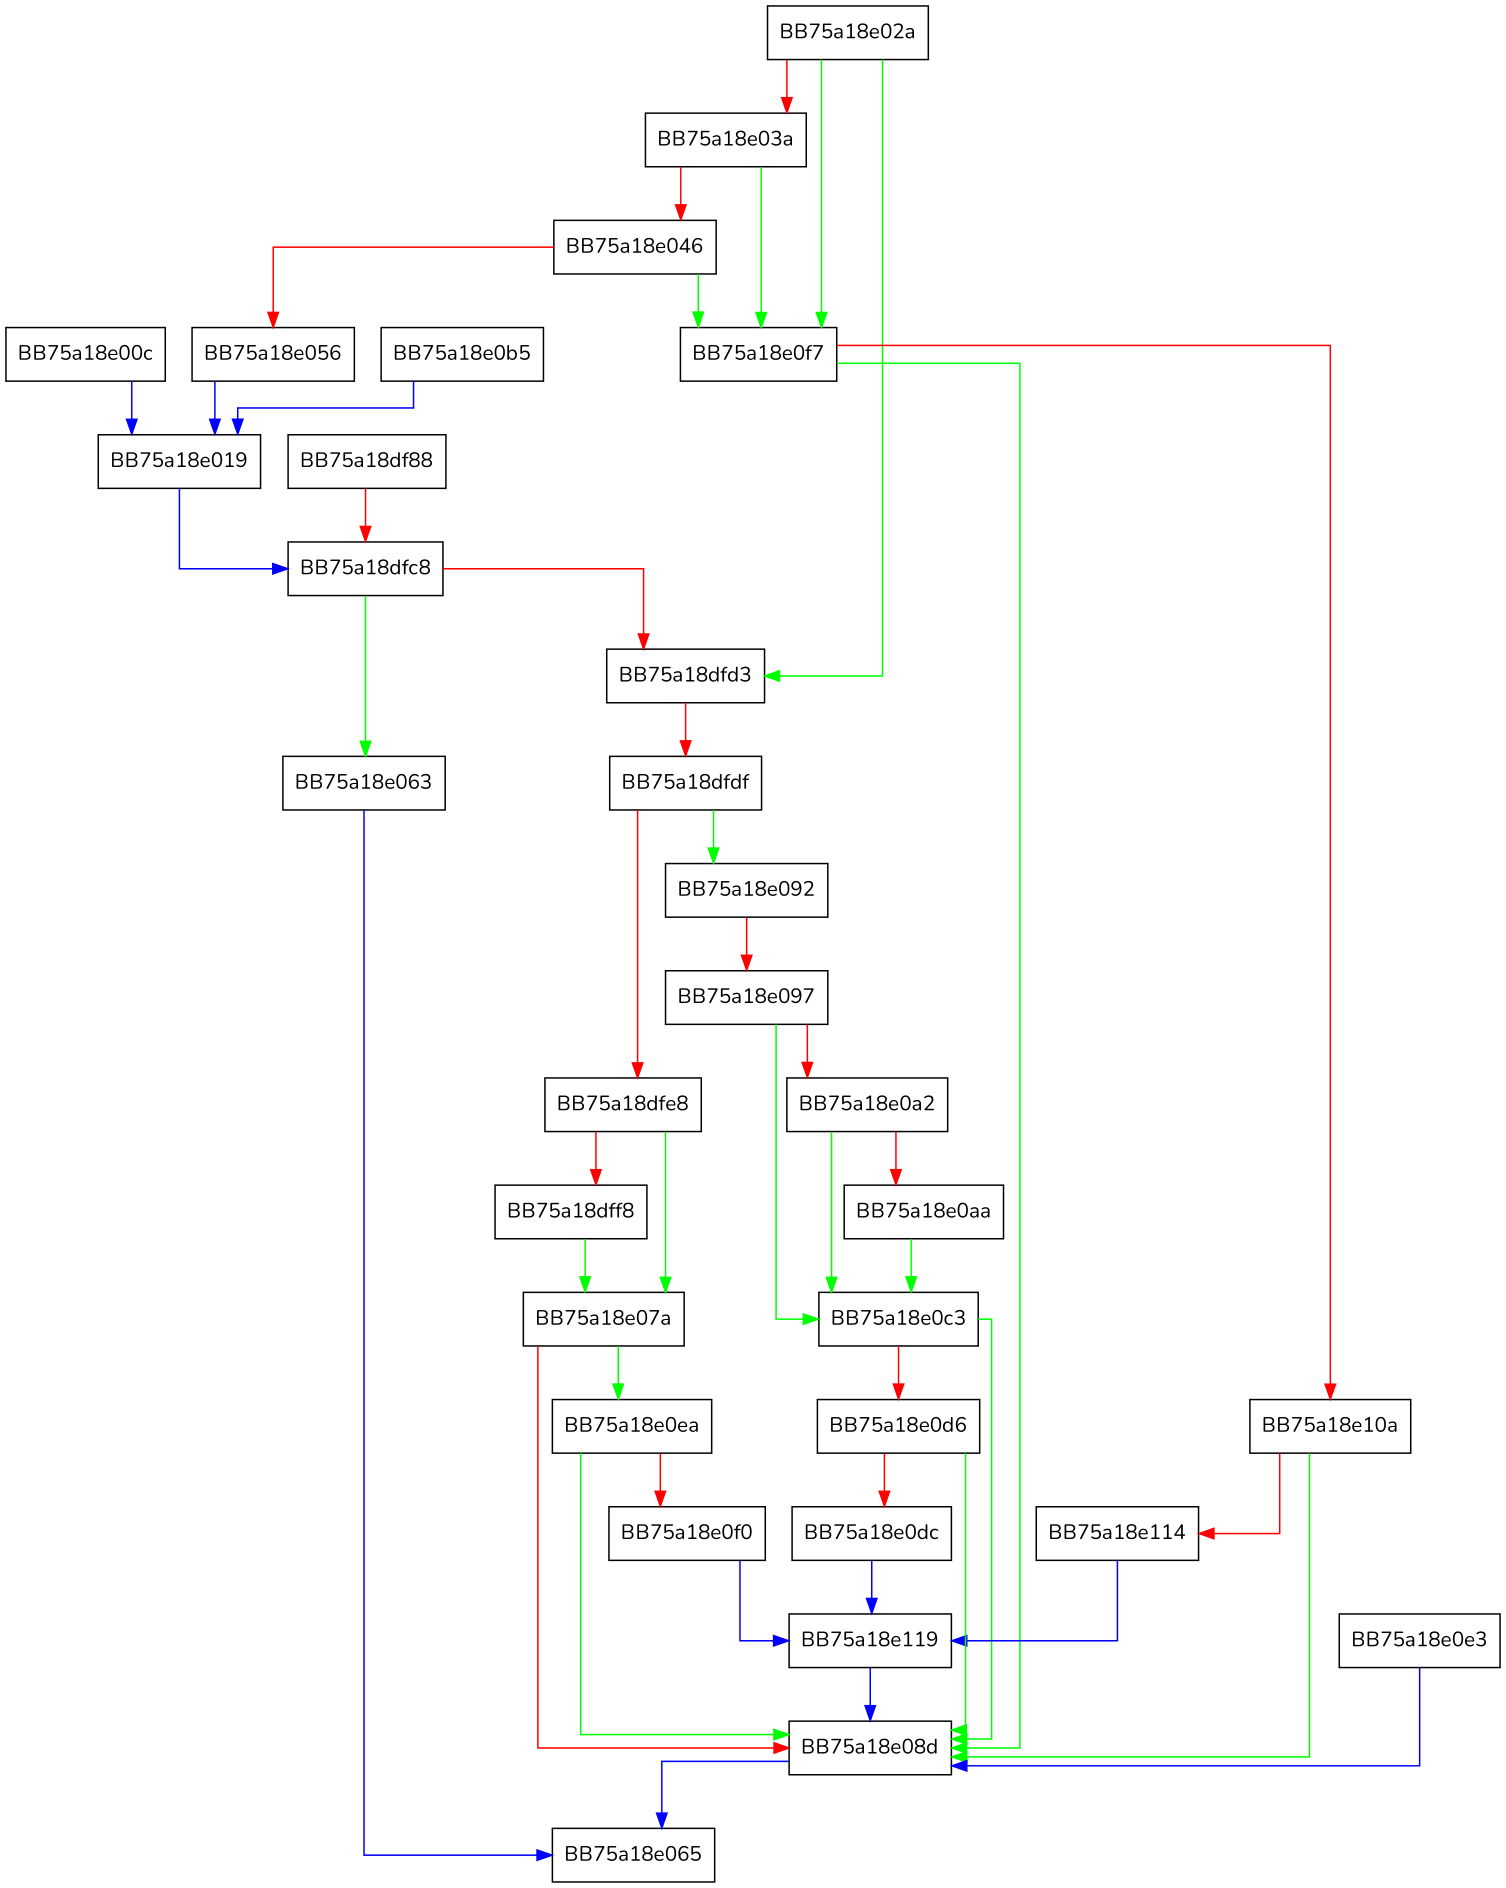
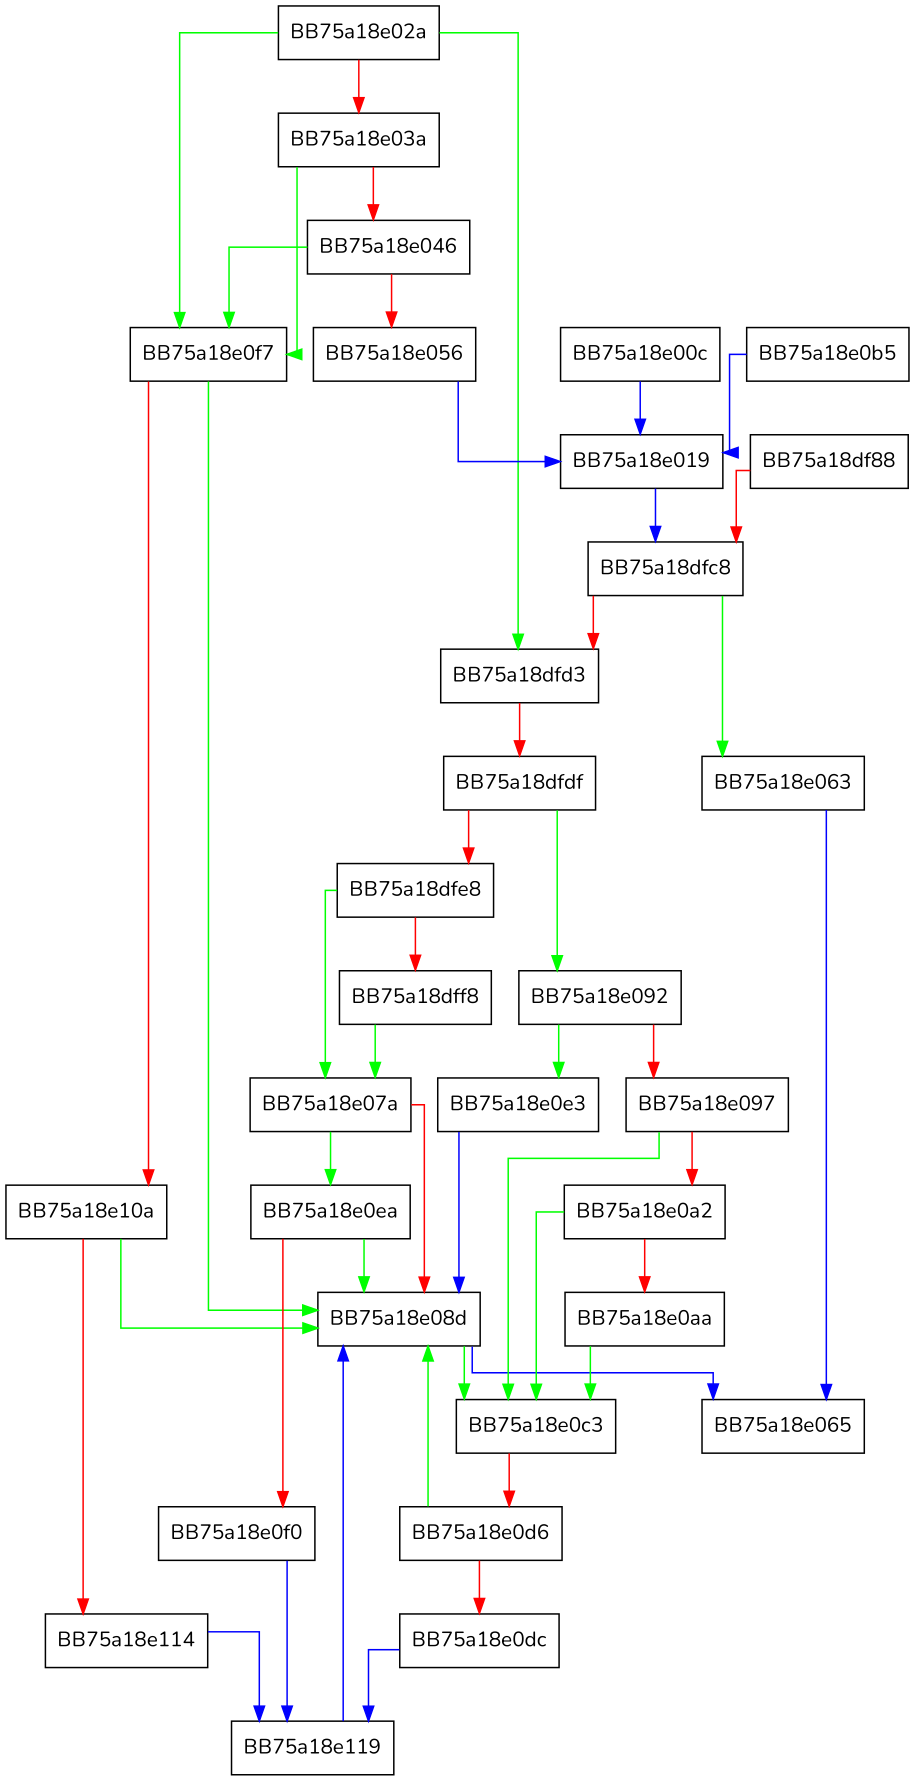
none -> (559, 1044)
(992, 1535) -> (464, 1365)
